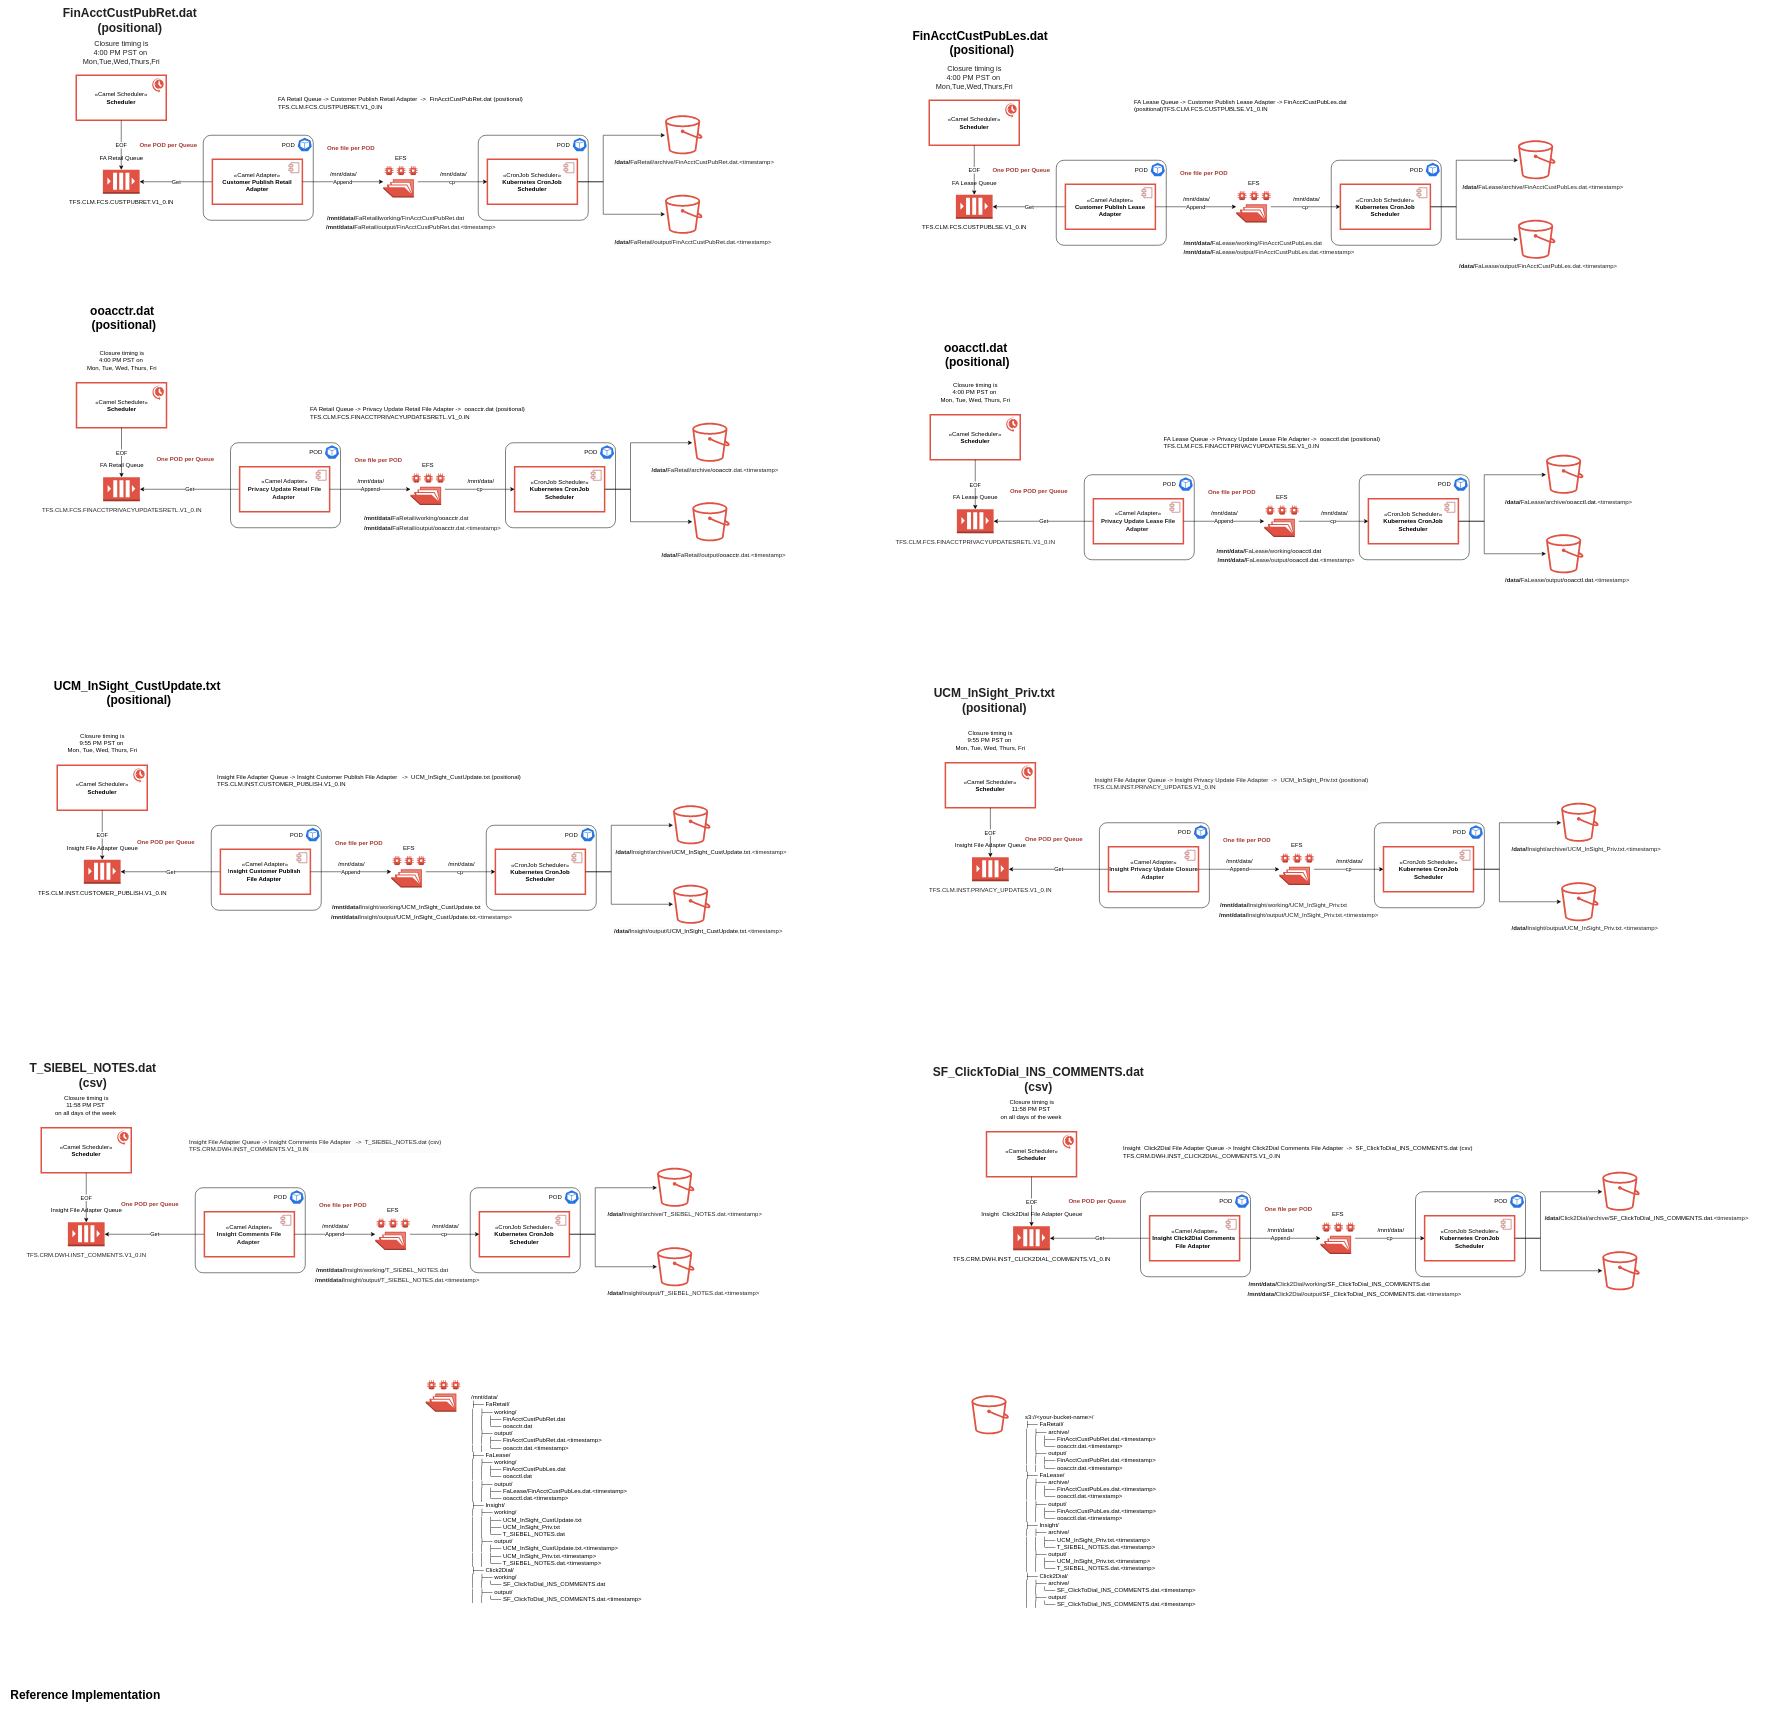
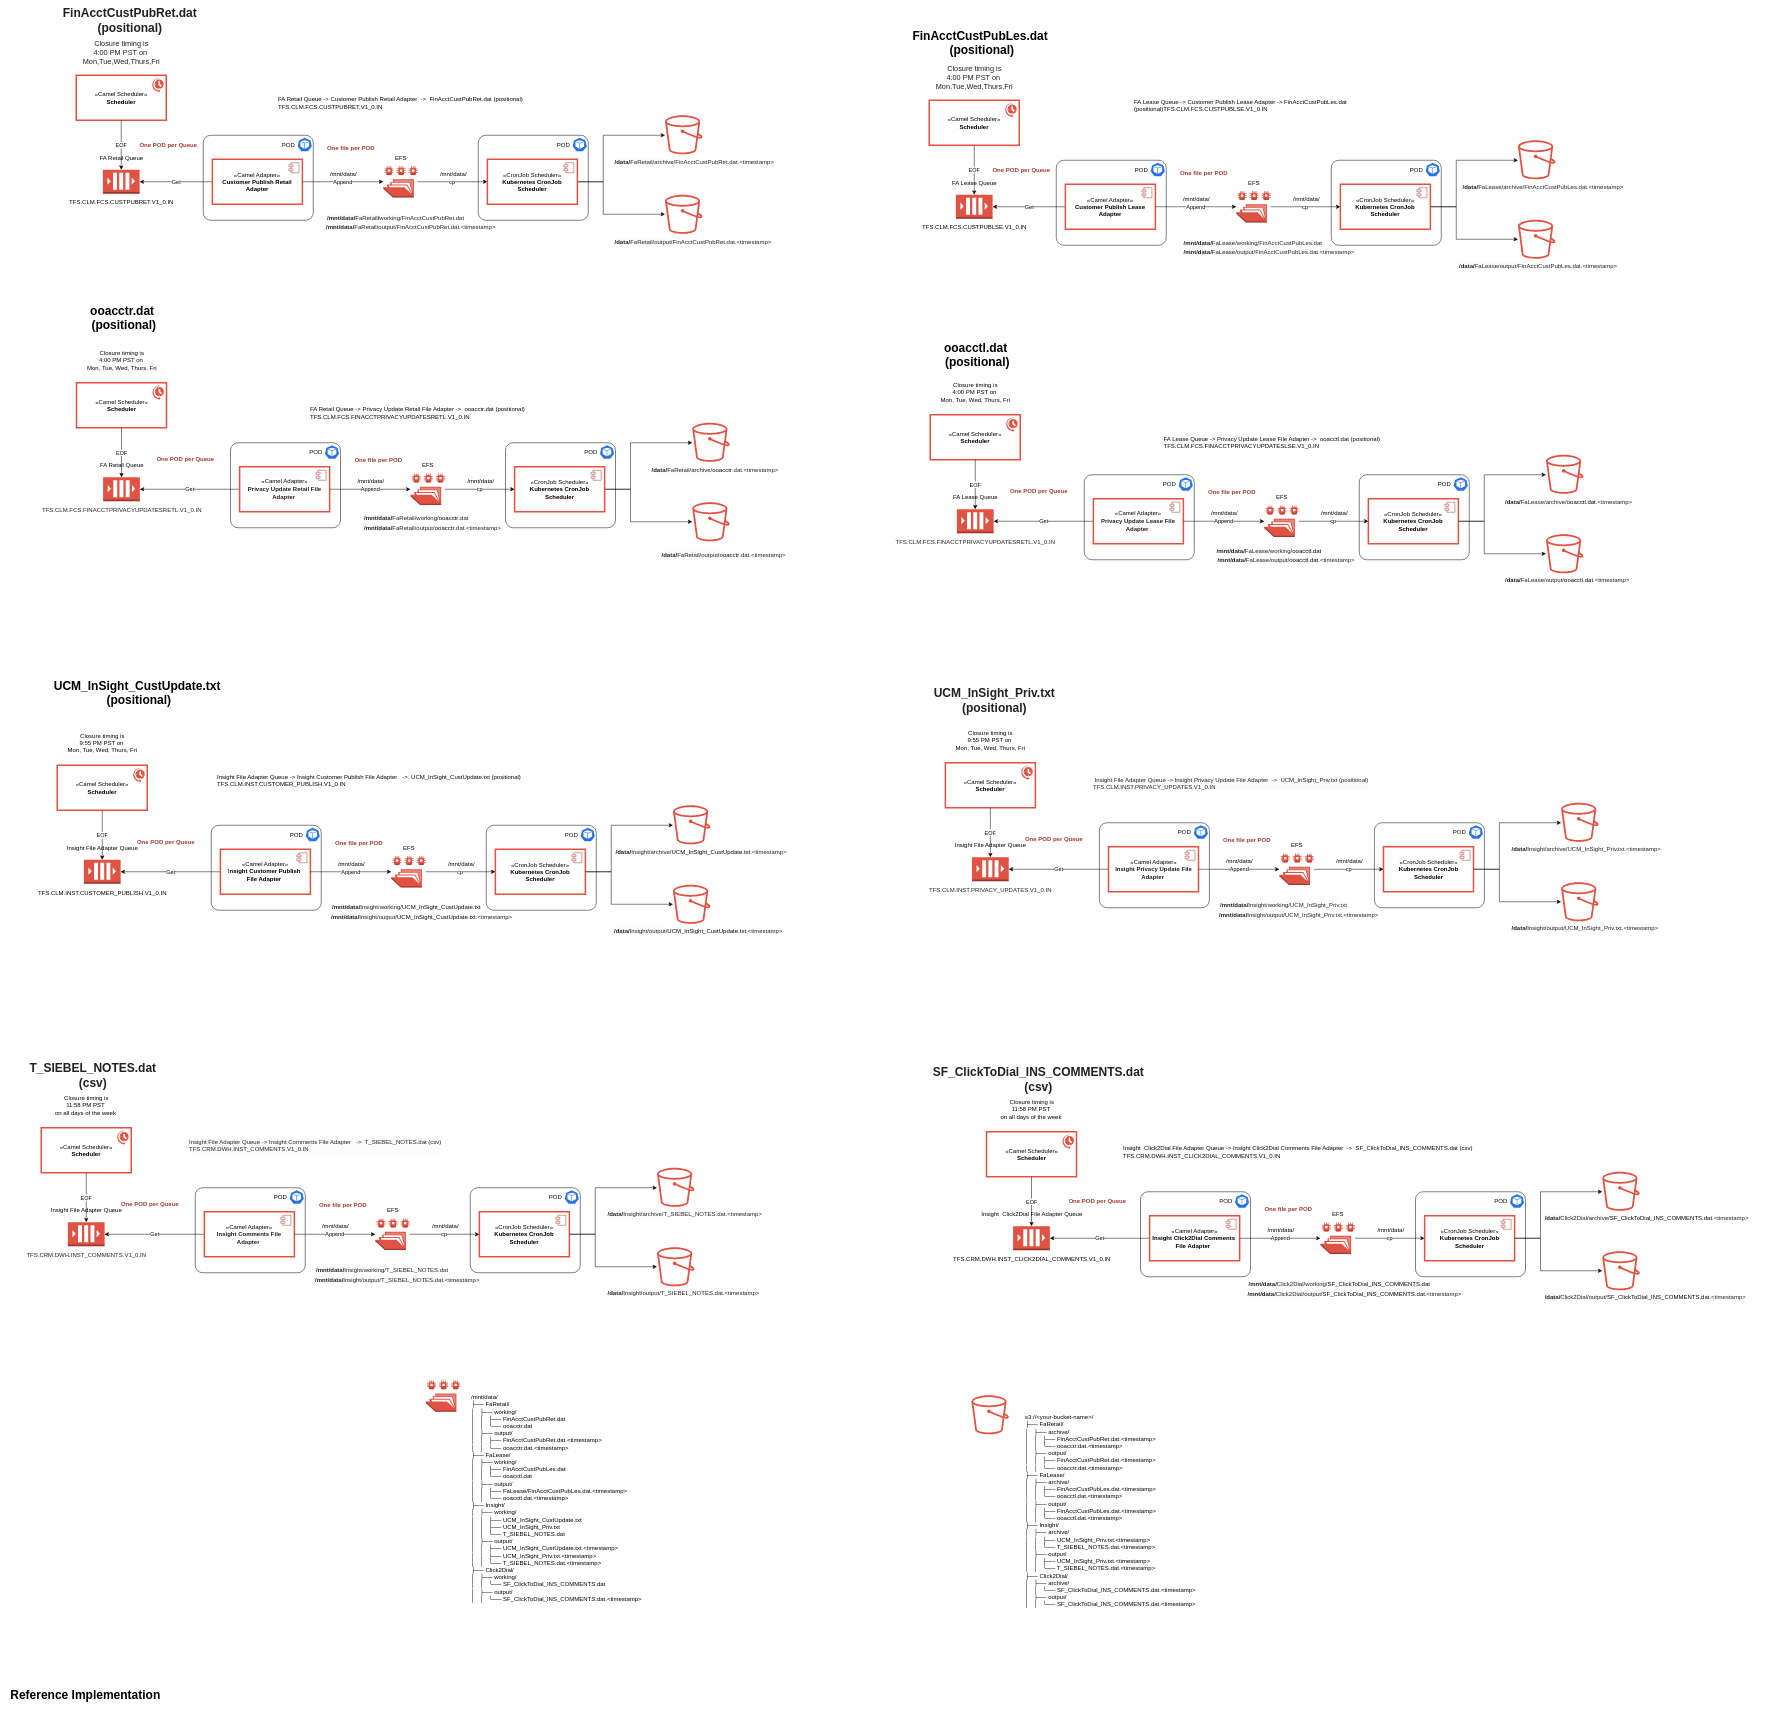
(1154, 869) -> (1154, 869)
none -> (1658, 1300)
